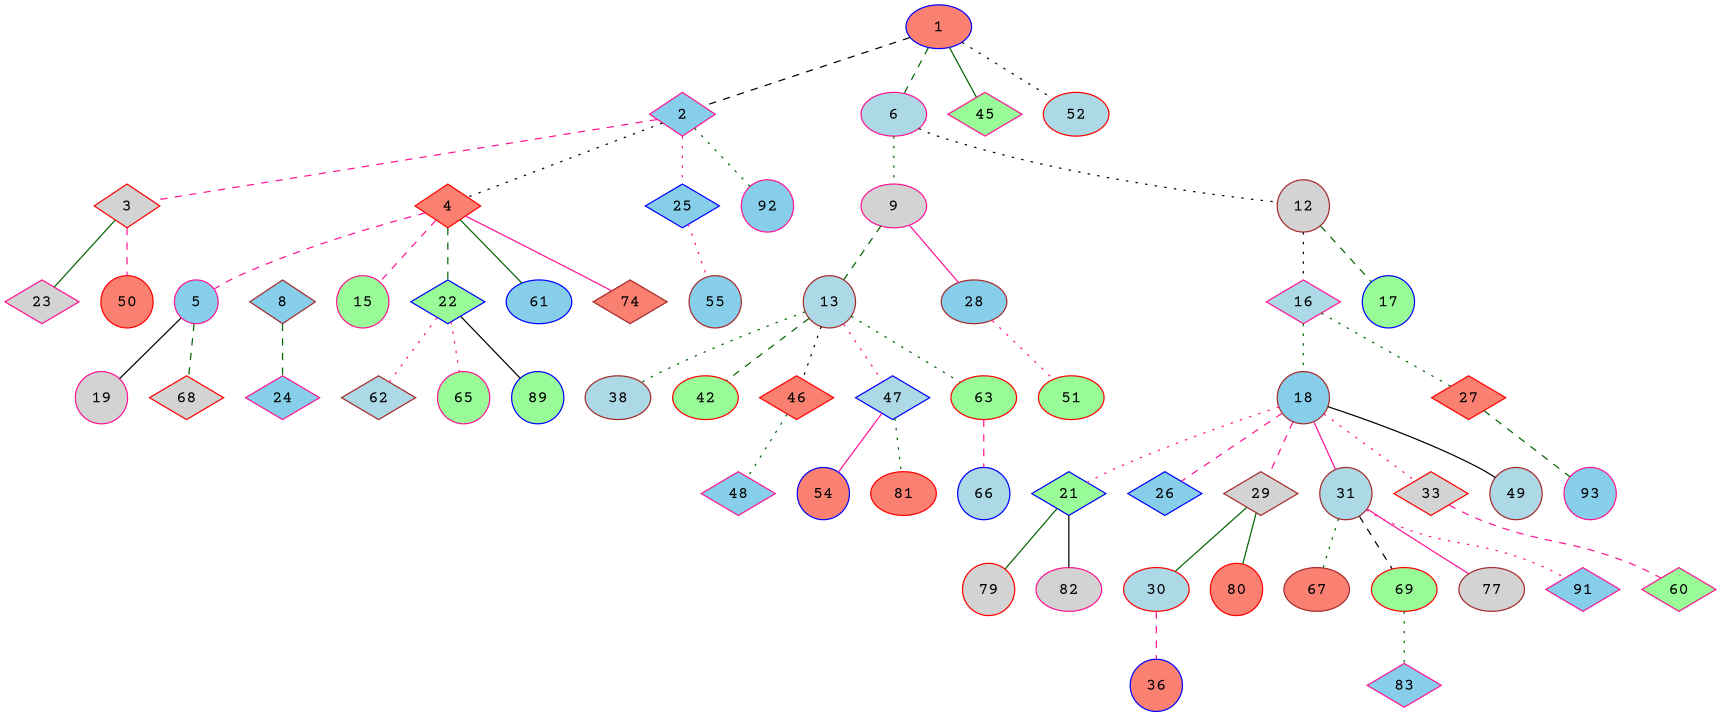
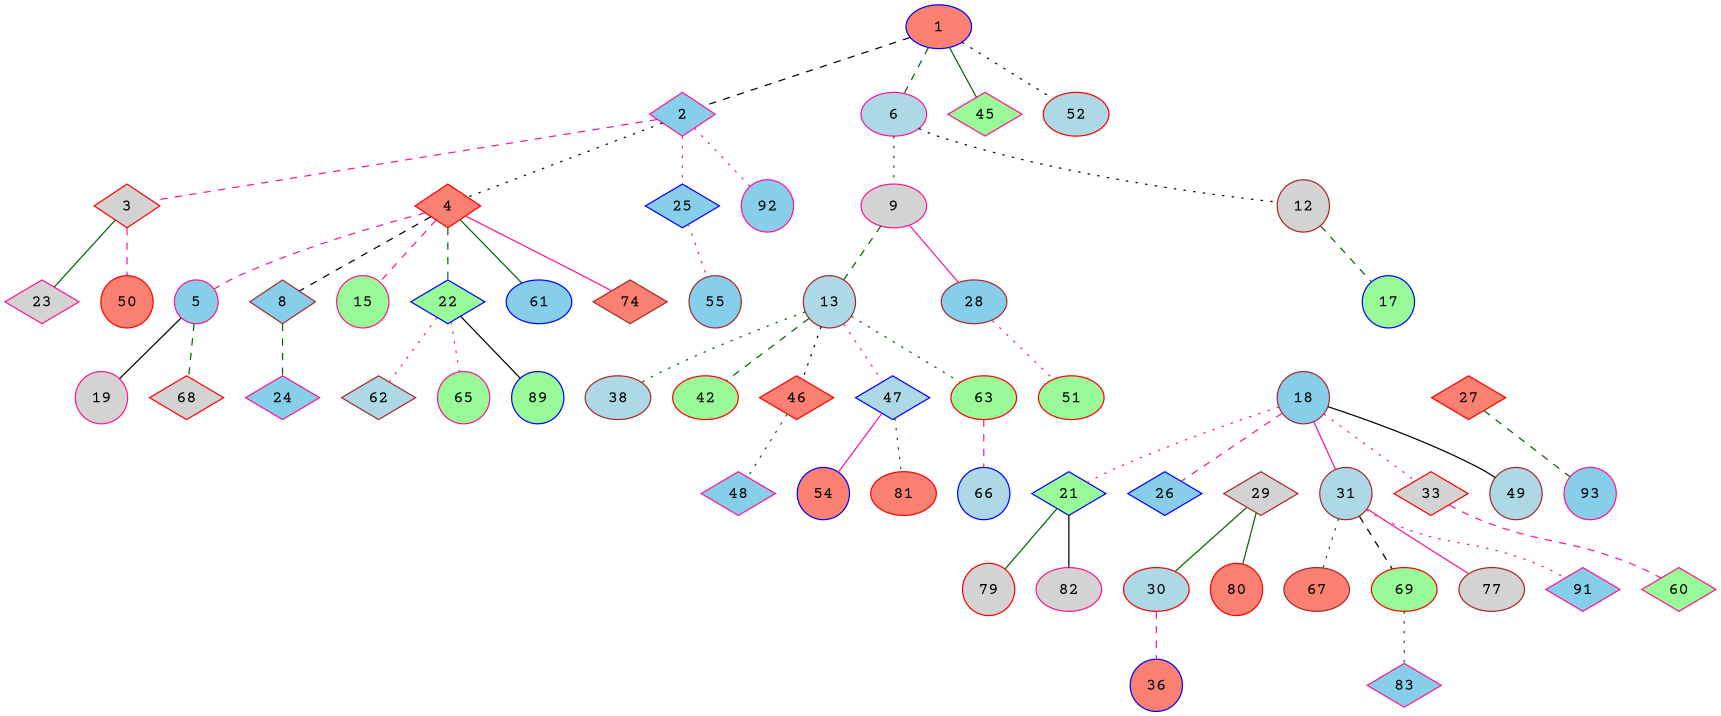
(722, 157) -> (722, 157)
none -> (365, 254)
(1303, 302) -> none
(1281, 449) -> none
